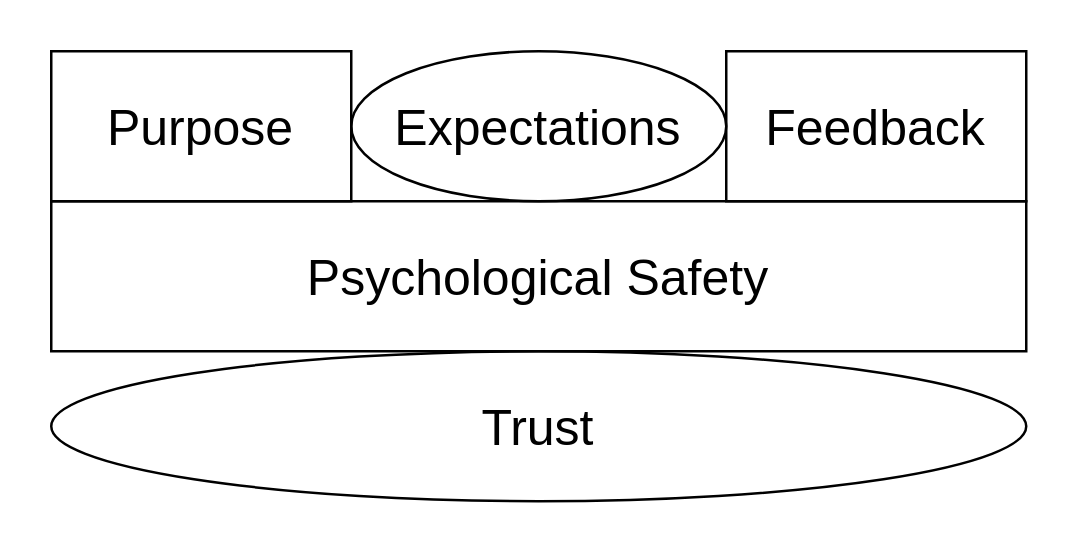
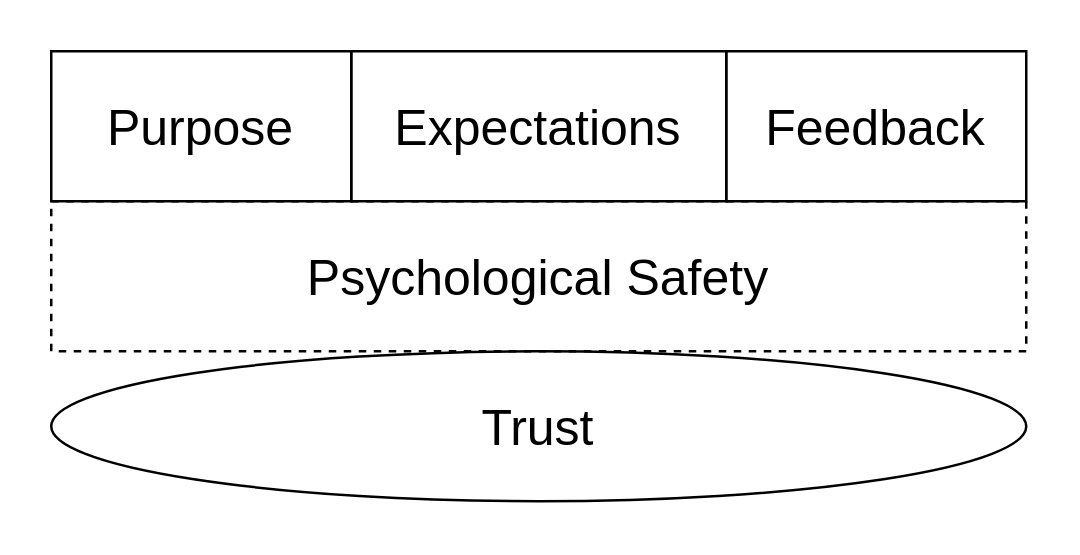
(539, 126) -> (539, 126)
(539, 276) -> (539, 276)
